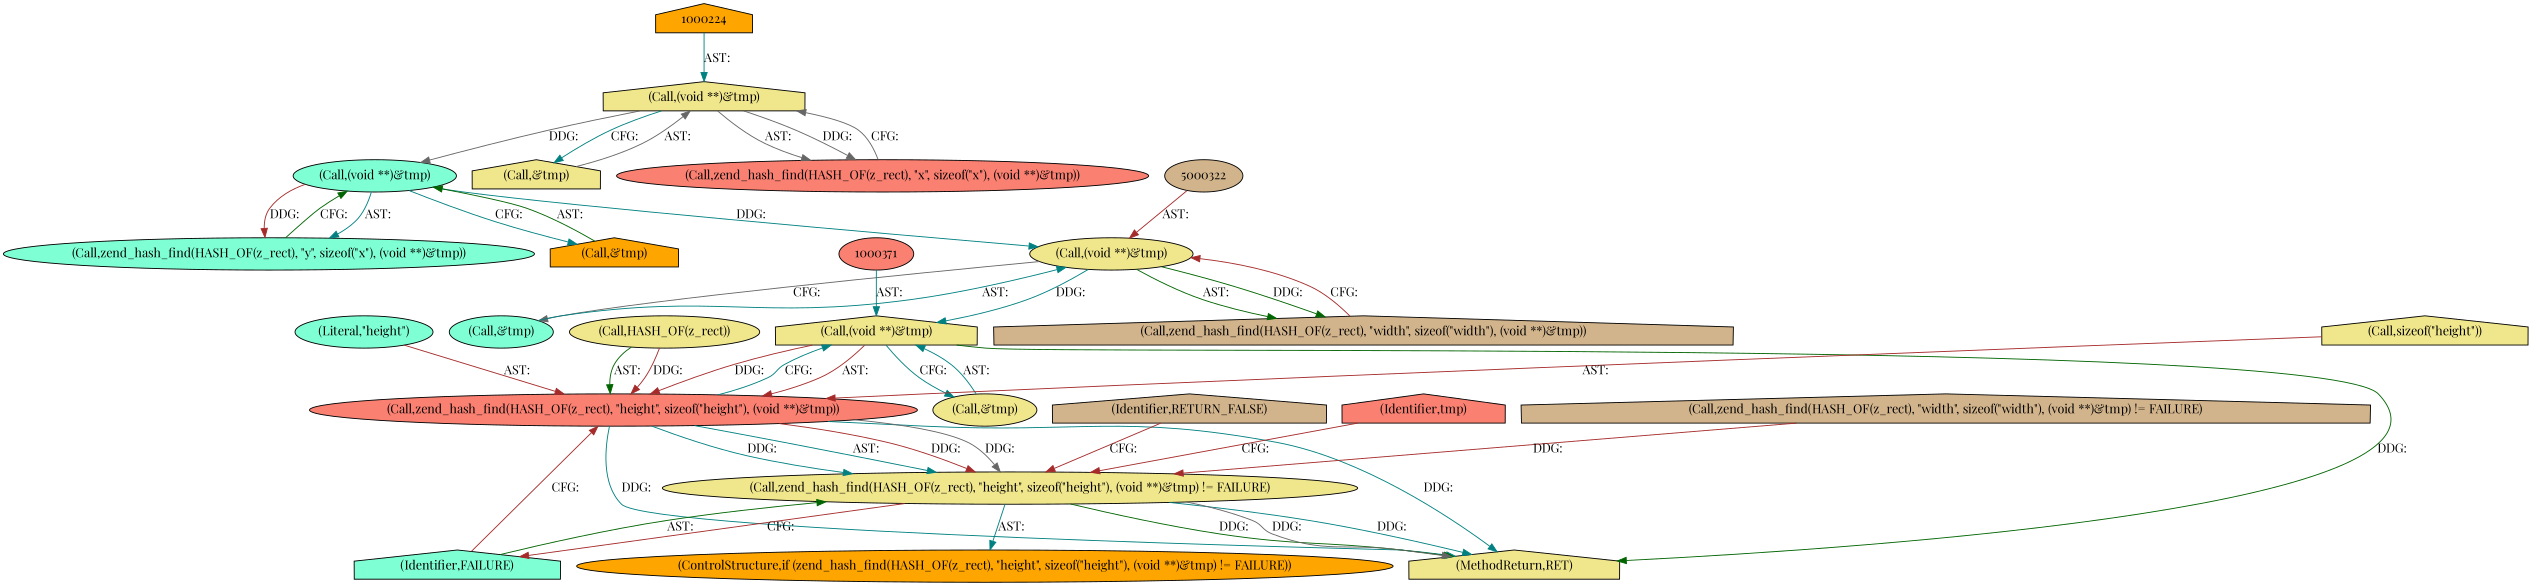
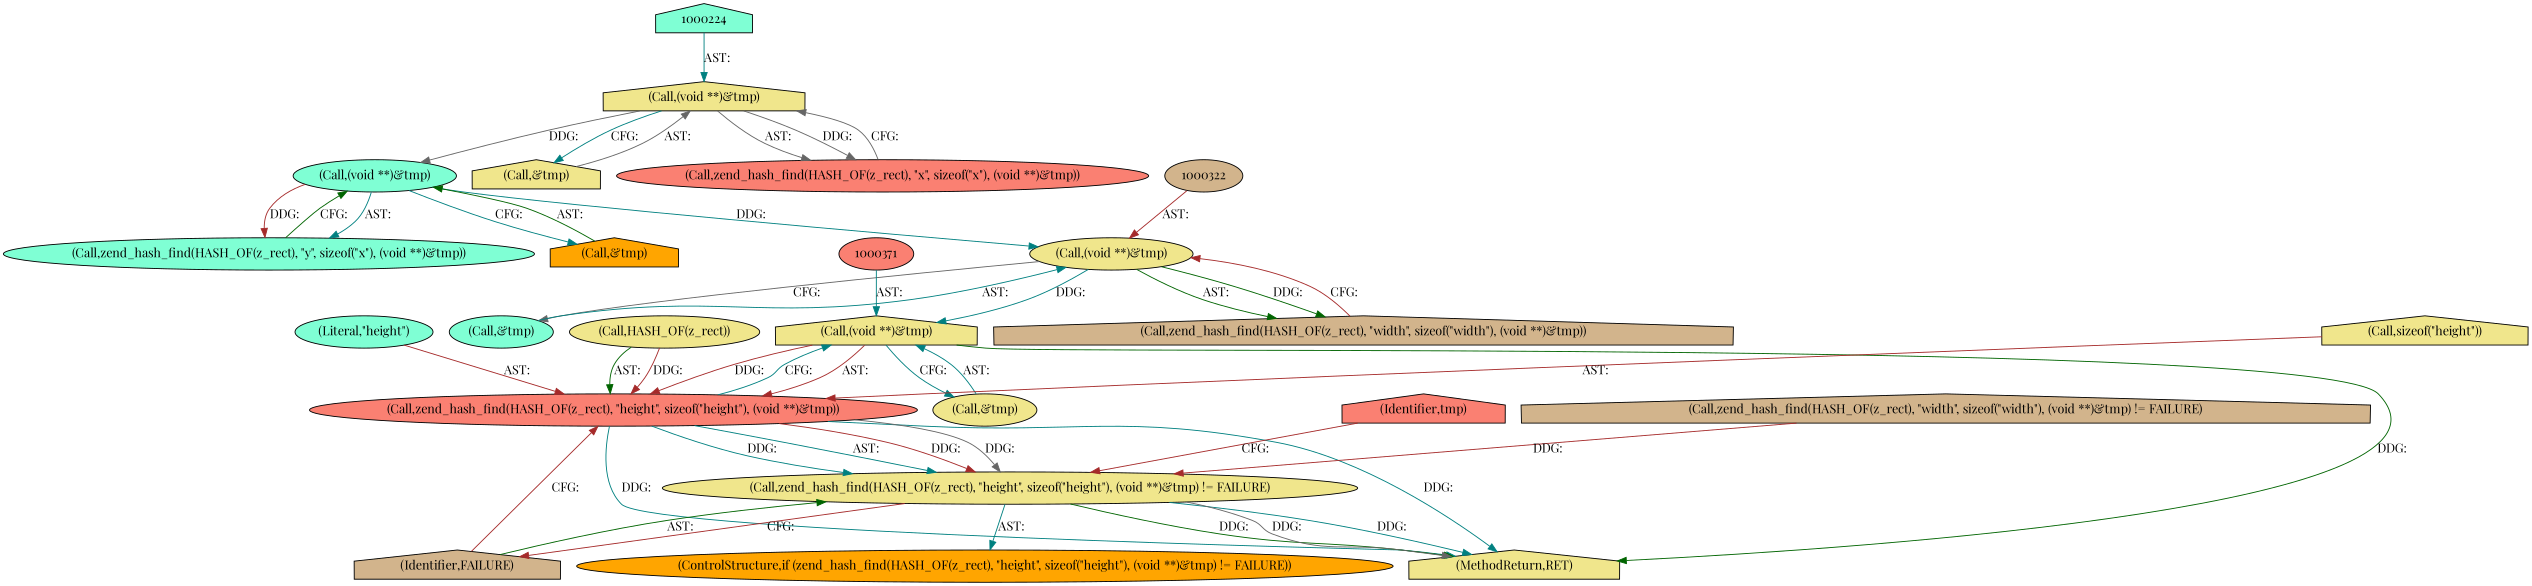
(704, 20) -> (704, 20)
(1204, 176) -> (1204, 176)
(1189, 410) -> none
(457, 566) -> (457, 566)
